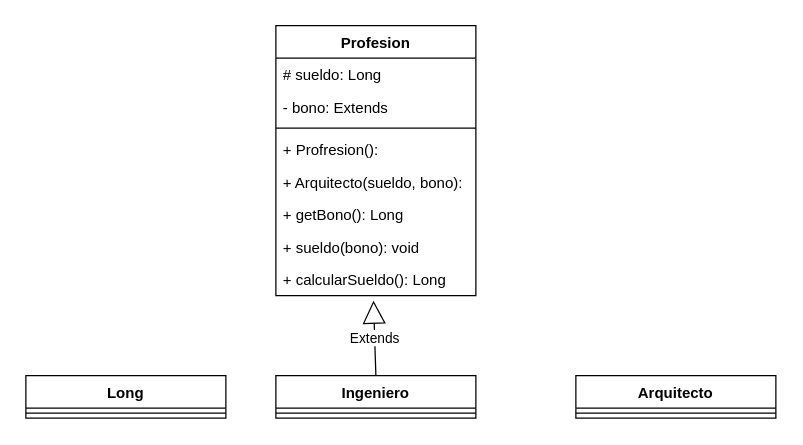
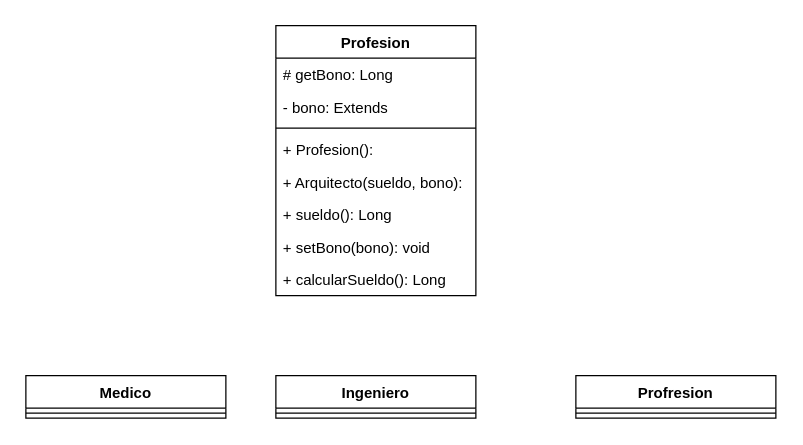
(334, 76) -> (340, 76)
(340, 151) -> (336, 151)
(349, 216) -> (343, 216)
(357, 248) -> (364, 248)
(375, 349) -> none
(126, 393) -> (126, 393)
(676, 393) -> (676, 393)
